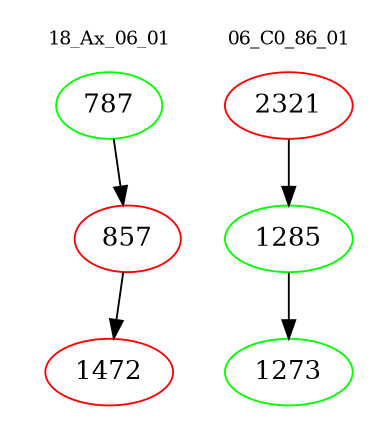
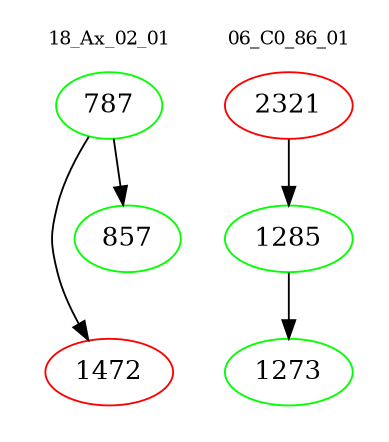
(109, 40) -> (109, 40)
(128, 239) -> (128, 239)
(120, 296) -> (53, 229)
